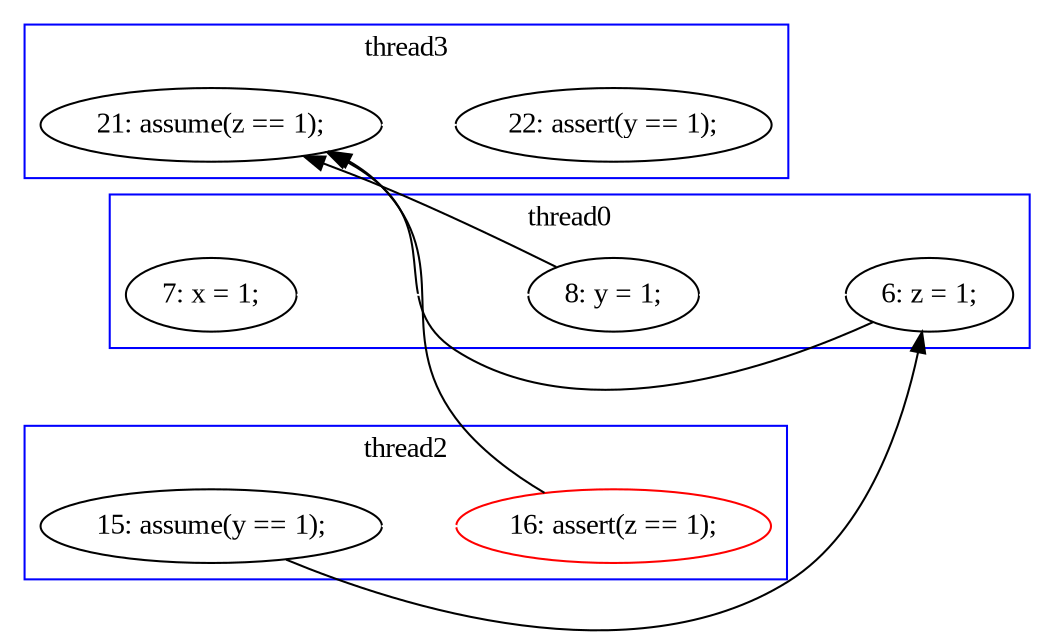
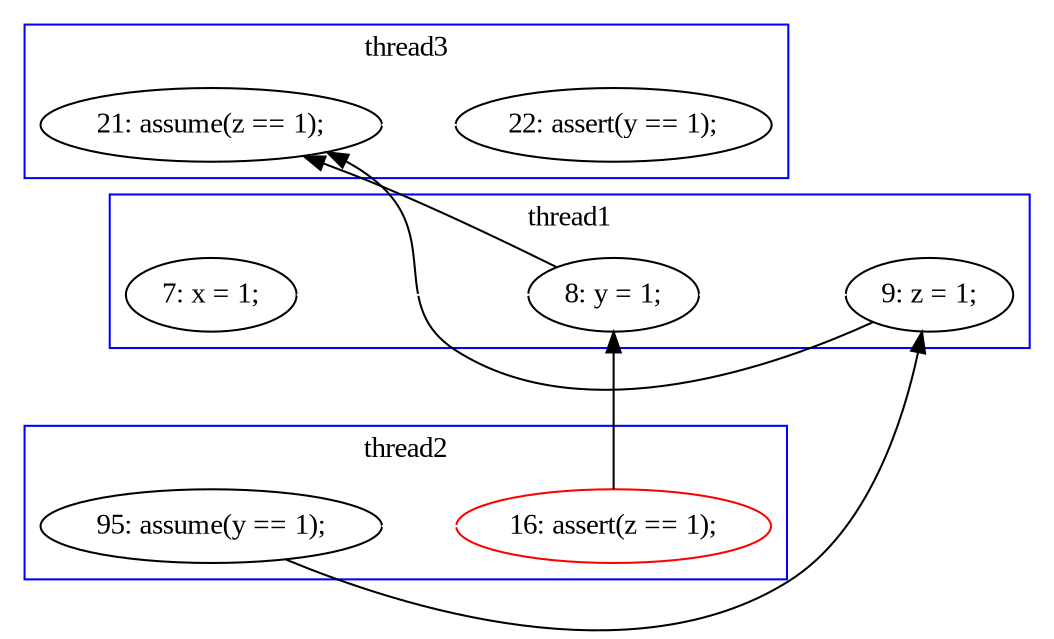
(570, 218) -> (570, 218)
(929, 295) -> (929, 295)
(431, 368) -> (614, 411)
(211, 526) -> (211, 526)
